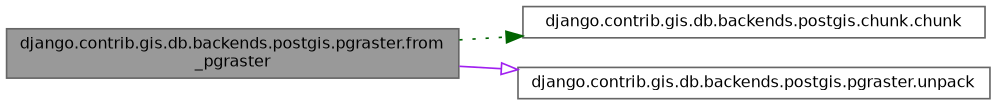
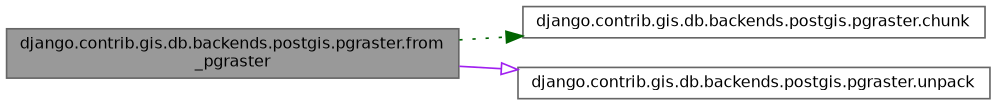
(754, 22) -> (754, 22)
